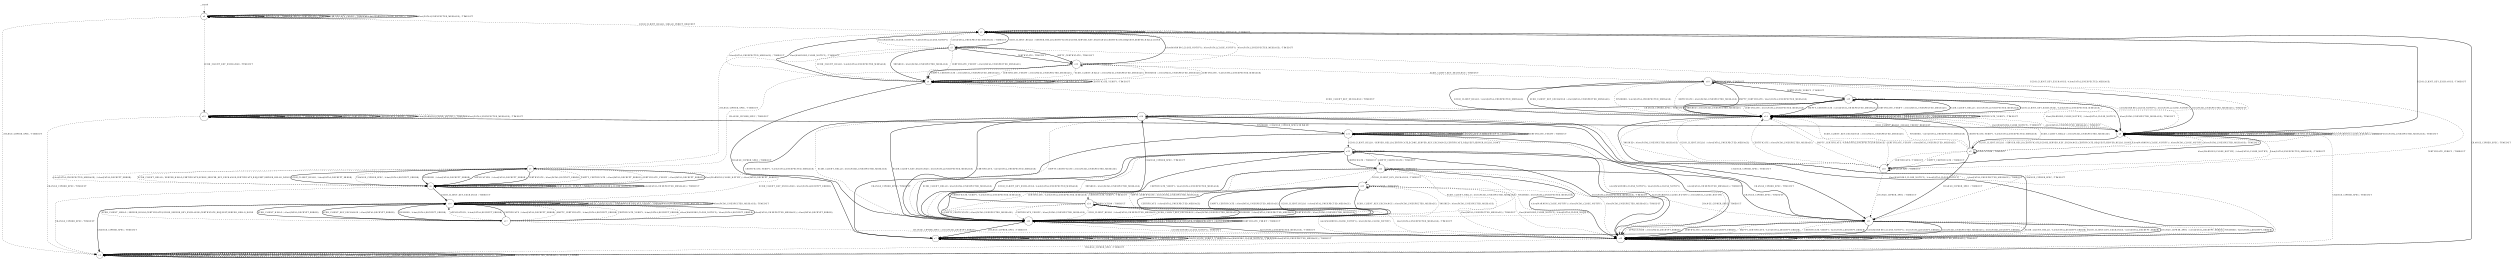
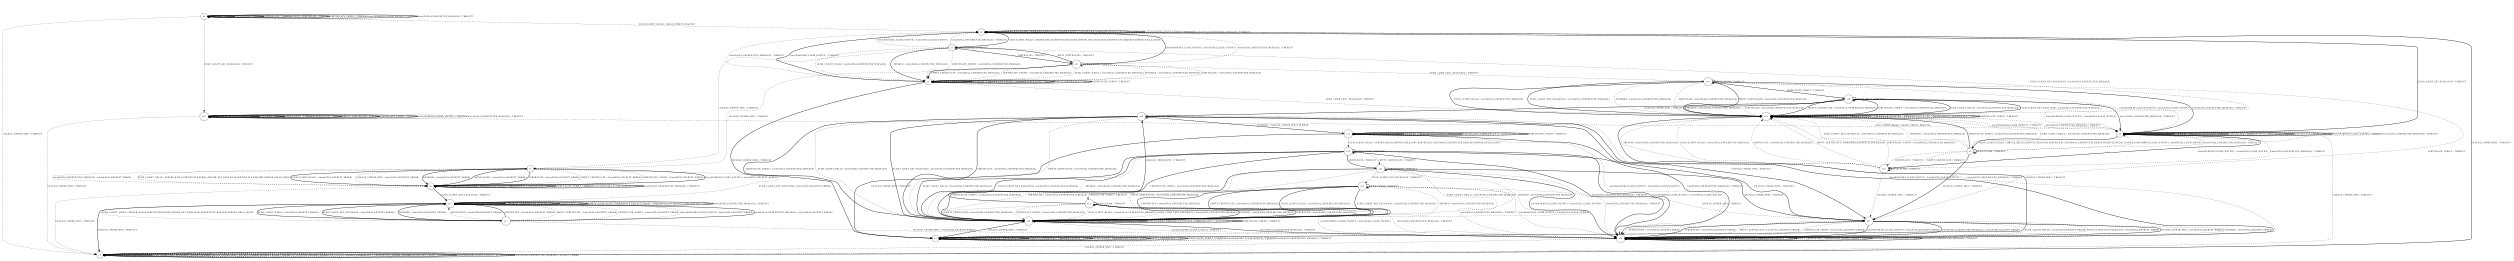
(204, 5) -> none
(1162, 123) -> (1162, 123)
